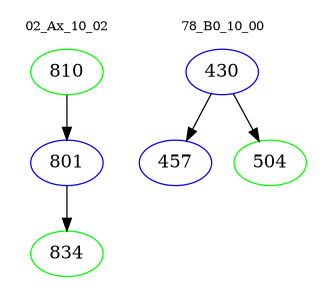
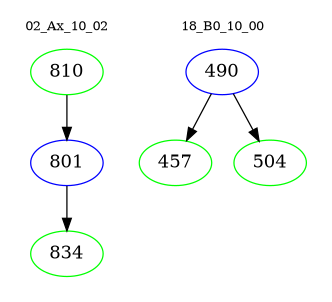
(223, 27) -> (223, 27)
(222, 72) -> (222, 72)
(175, 163) -> (175, 163)
